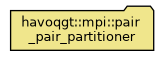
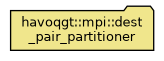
(82, 30) -> (82, 30)
